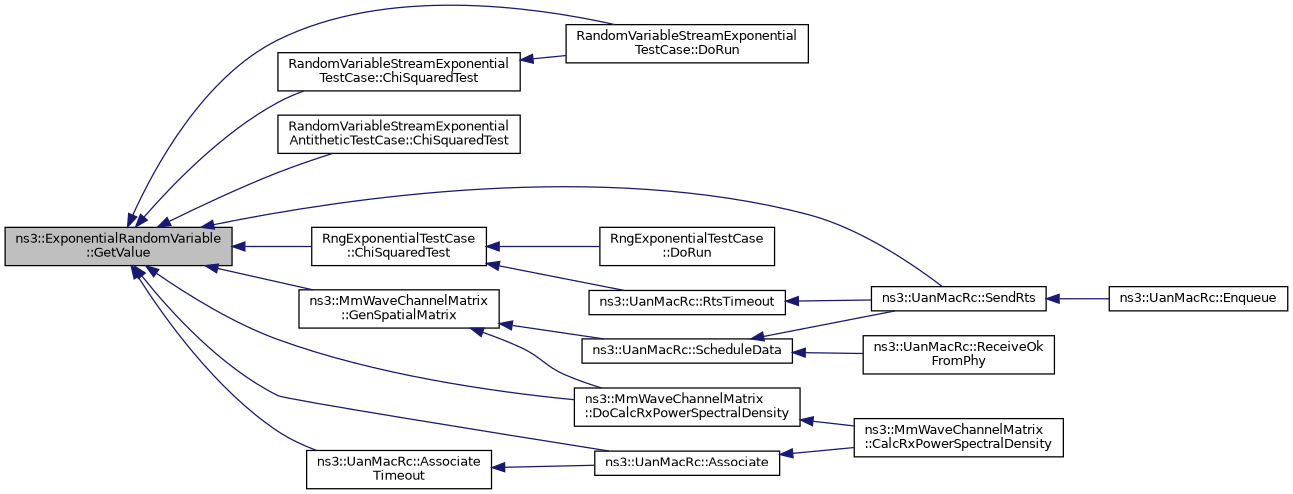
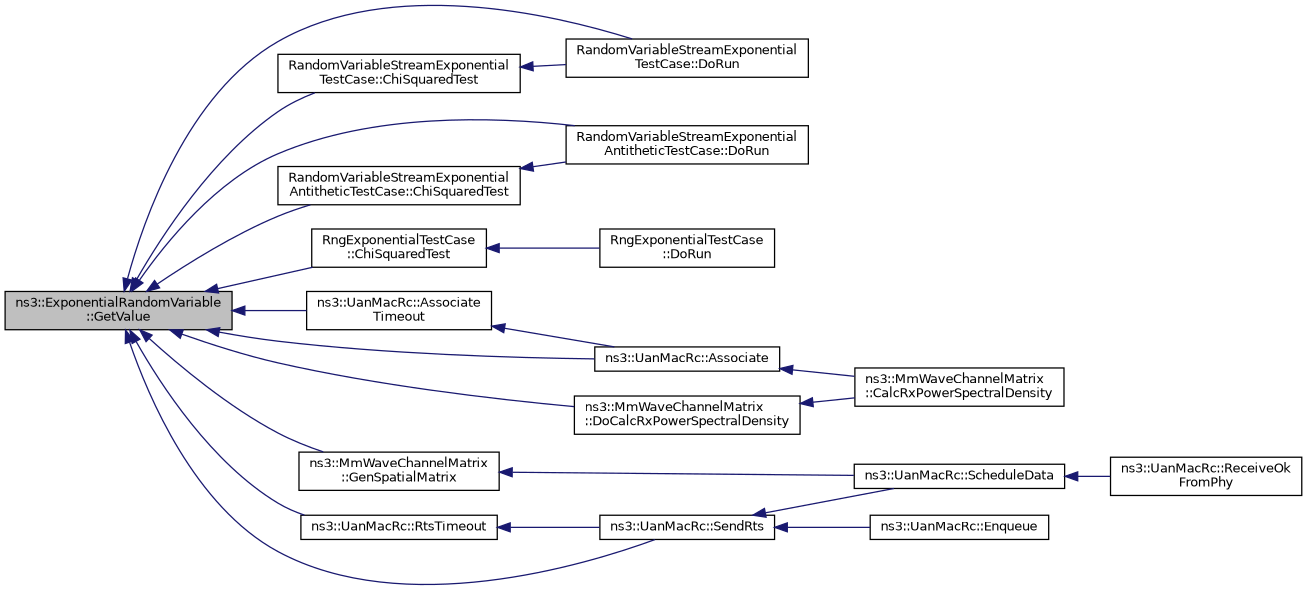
none -> (687, 145)
(562, 278) -> (207, 442)
(829, 324) -> (830, 501)
(542, 361) -> none
